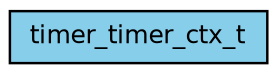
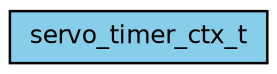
(139, 37) -> (139, 37)
